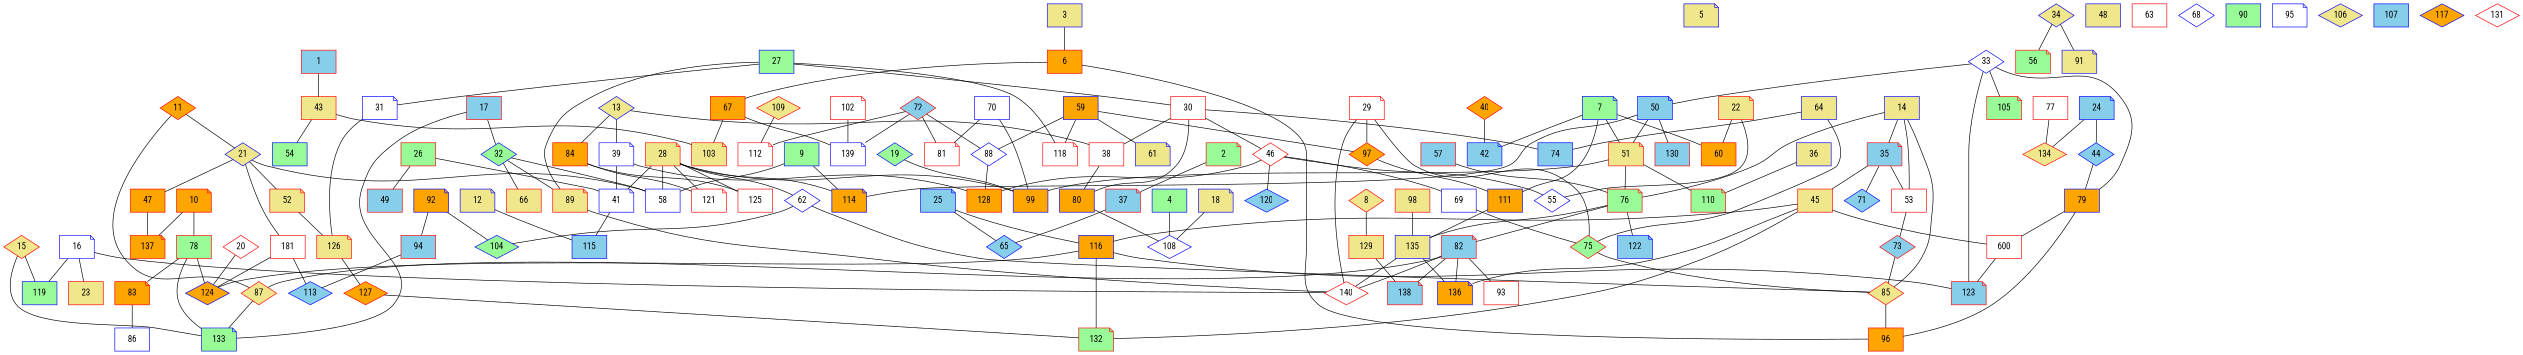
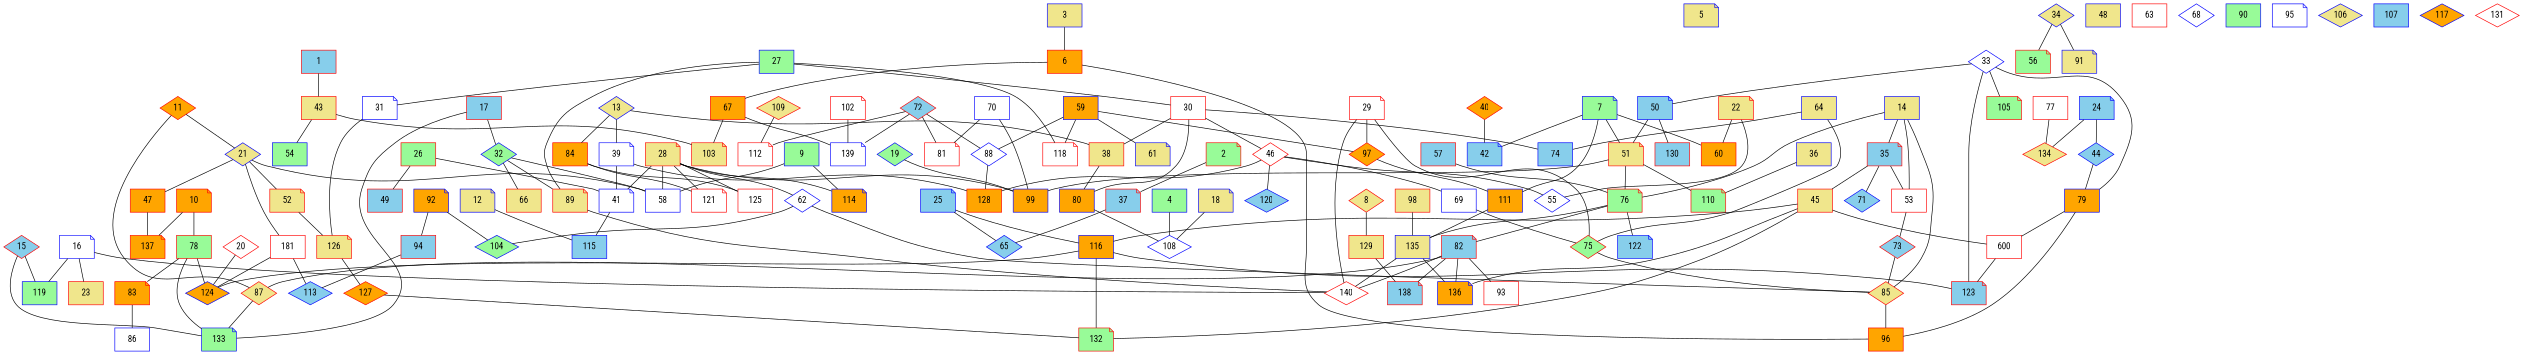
(1106, 154) -> (1106, 154)
(1259, 184) -> none
(22, 247) -> (22, 247)
